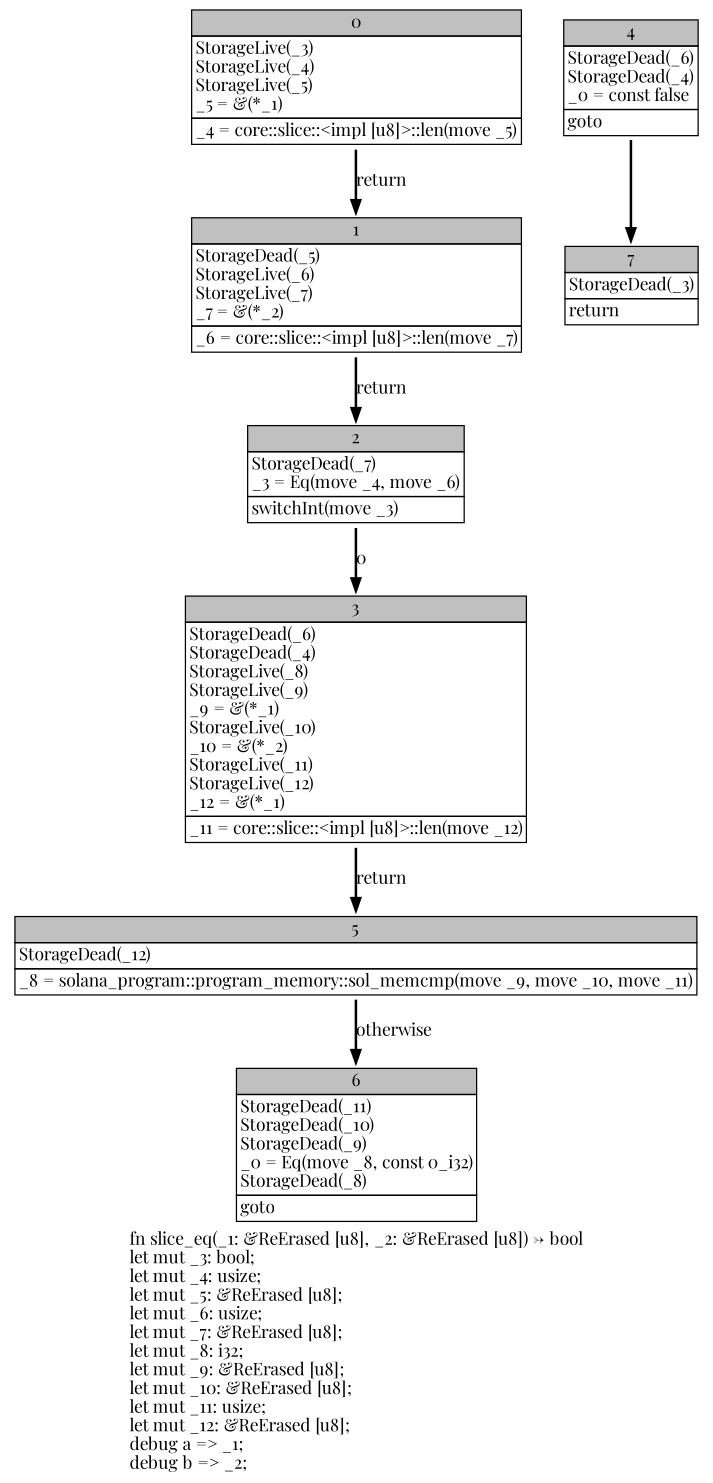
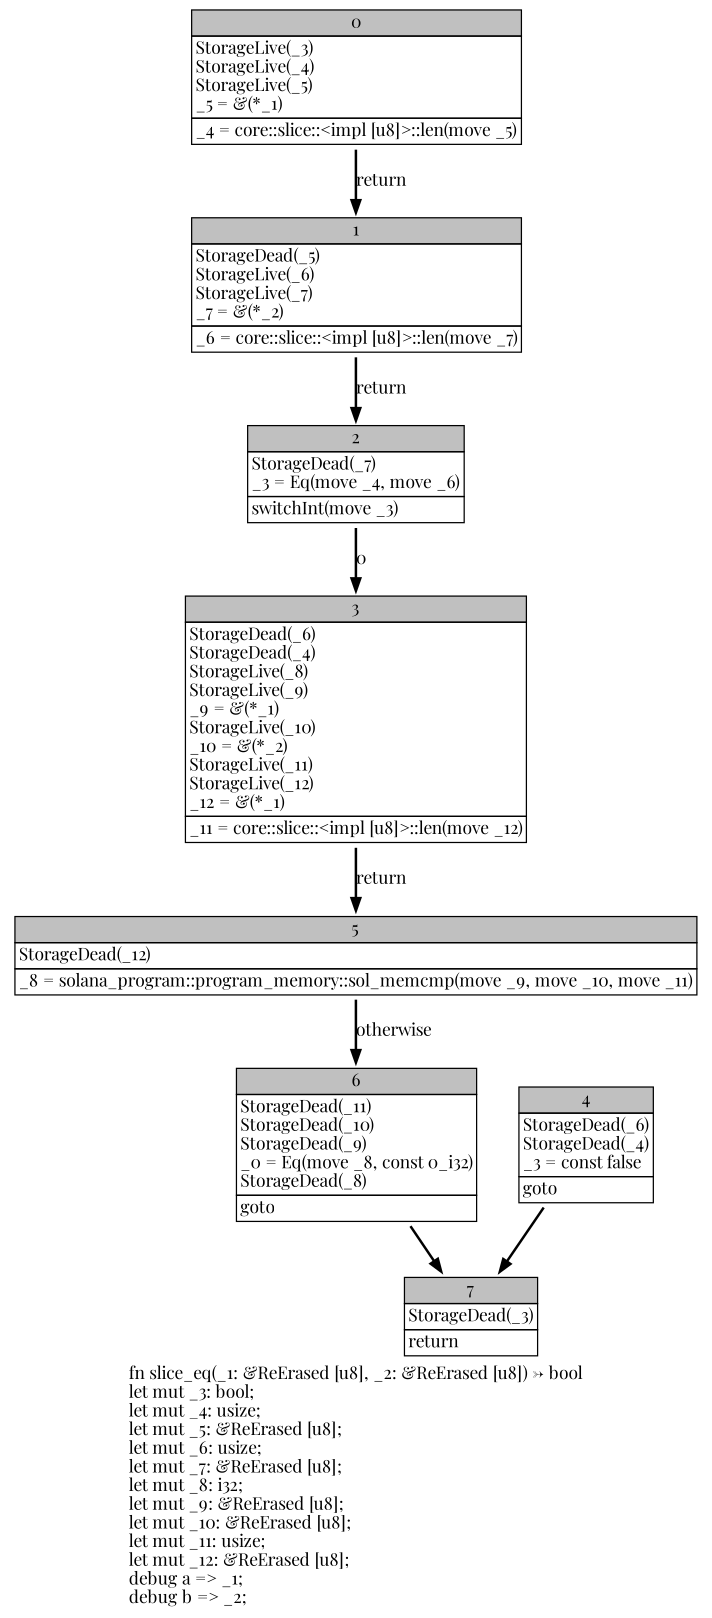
(628, 96) -> (582, 1163)
none -> (422, 1244)
